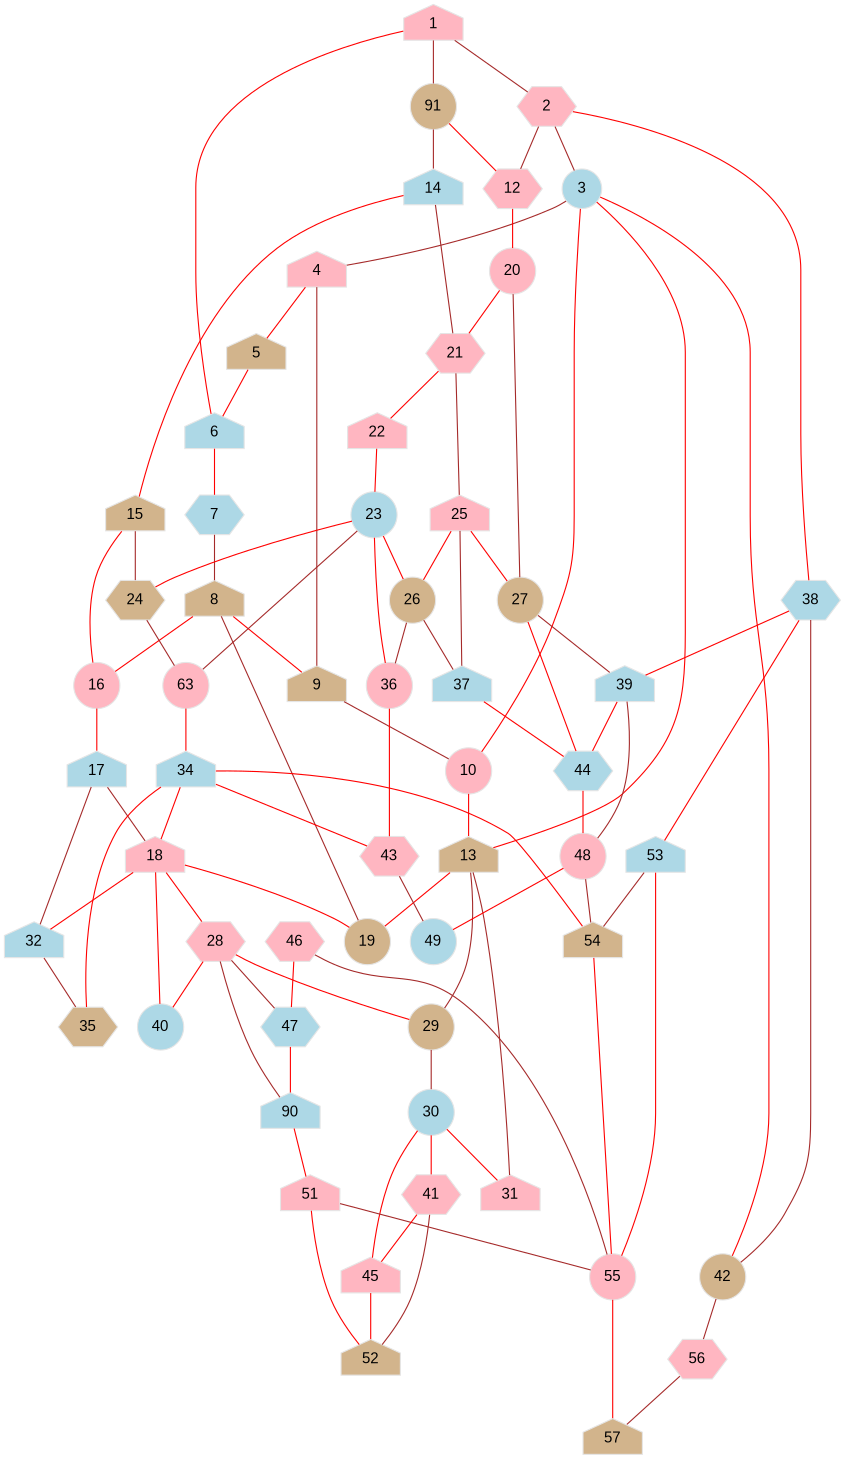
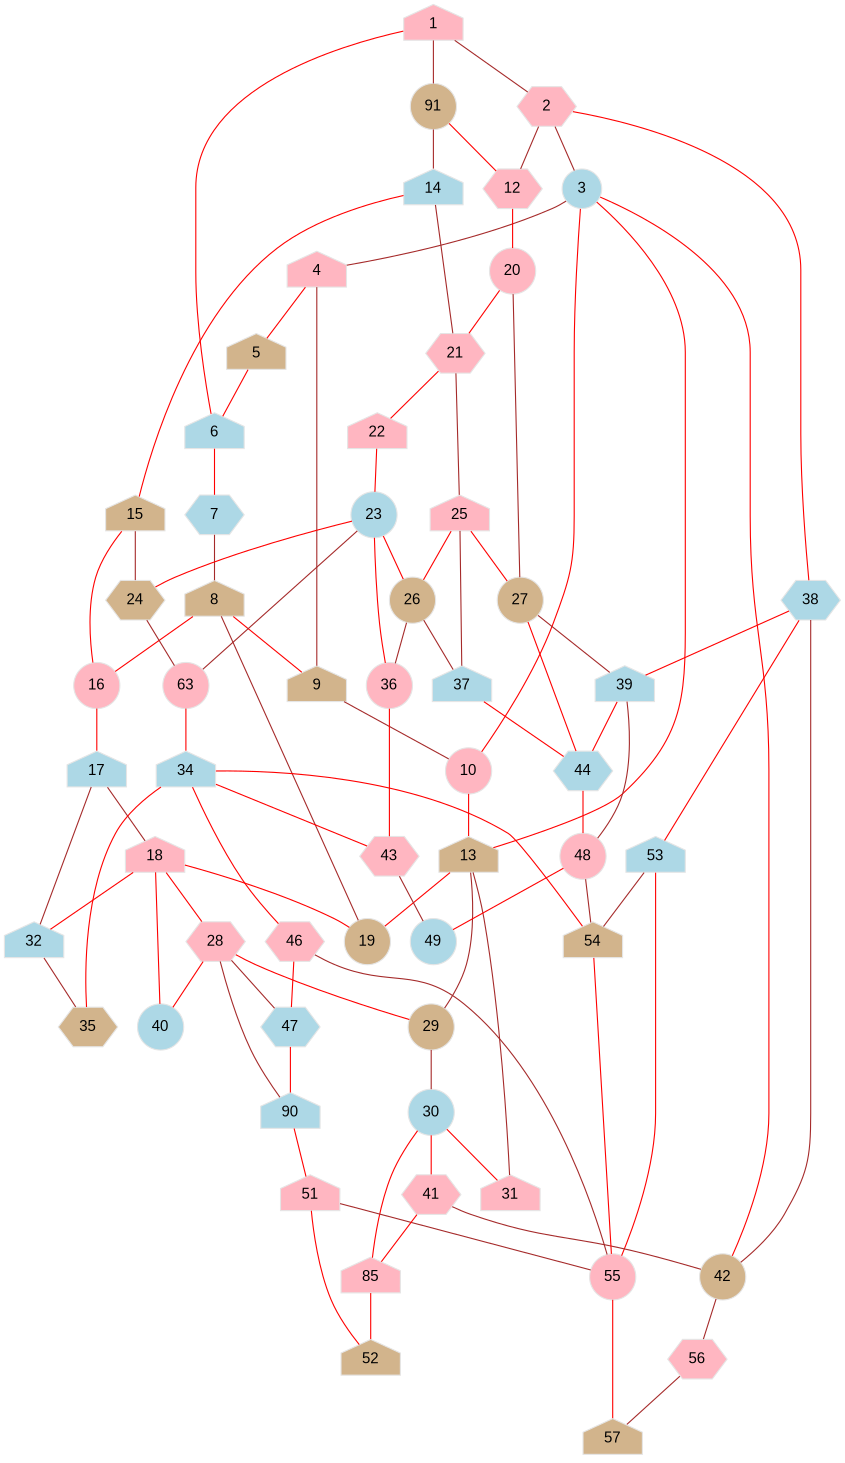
(171, 813) -> (229, 859)
(371, 1277) -> (371, 1277)
(416, 1284) -> (576, 1240)
